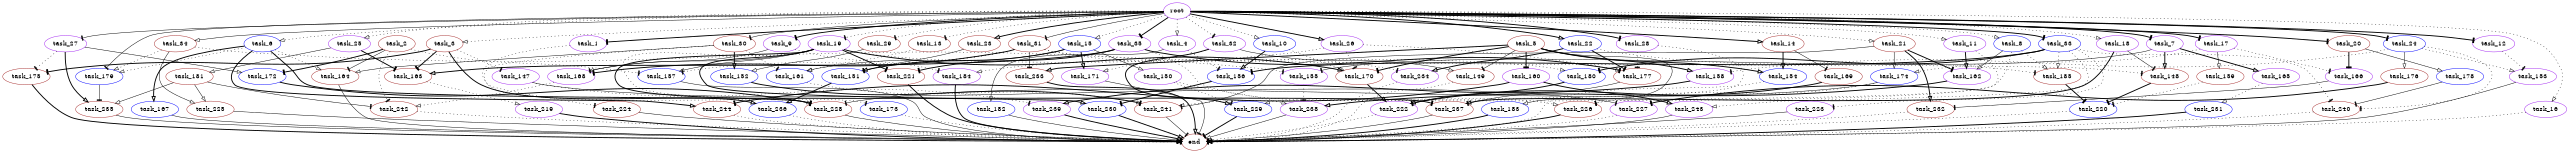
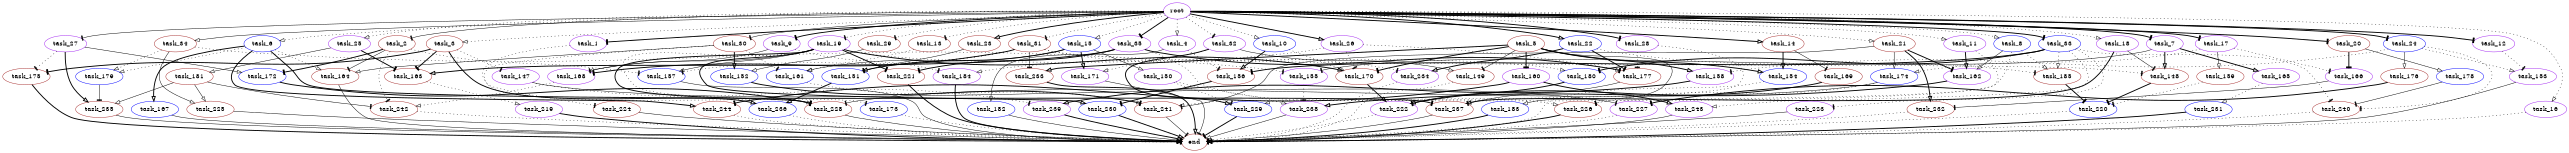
(630, 17) -> (788, 15)
(1105, 24) -> (1105, 24)
(1231, 77) -> (1231, 77)
